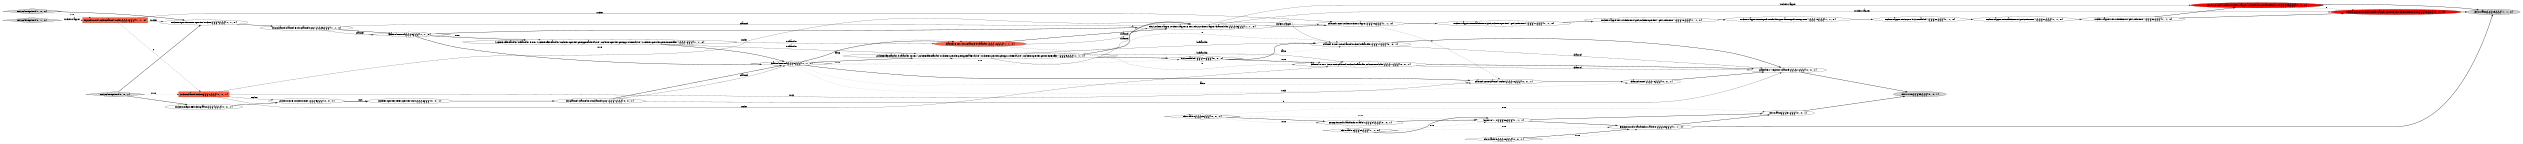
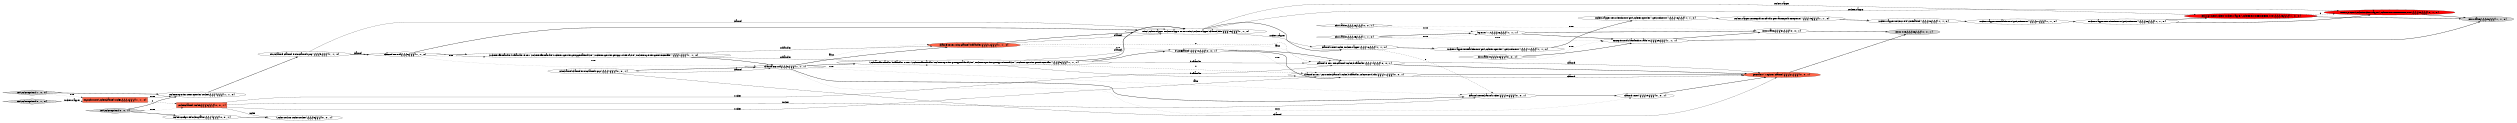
(734, 14) -> none
(154, 20) -> (153, 96)
(587, 61) -> (585, 66)
(998, 64) -> (1093, 48)
(1788, 70) -> (1782, 75)
(792, 95) -> (785, 102)
(410, 101) -> none
(1284, 101) -> (1277, 115)
(1361, 123) -> none
